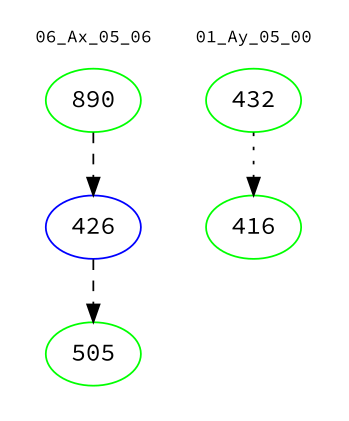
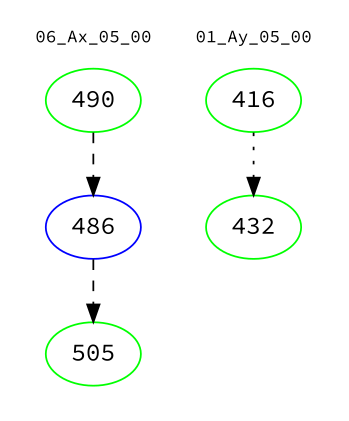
(94, 38) -> (94, 38)
(93, 100) -> (93, 100)
(254, 155) -> (254, 155)
(93, 227) -> (93, 227)
